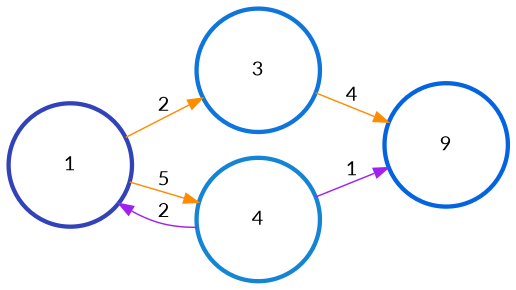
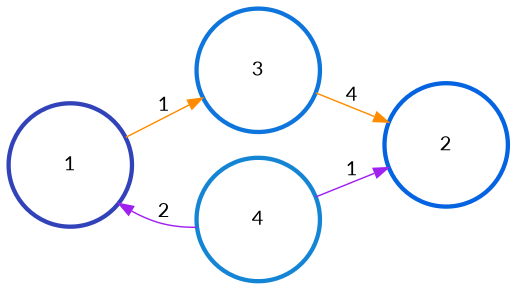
(164, 105) -> (164, 105)
(446, 145) -> (446, 145)
(157, 190) -> none
